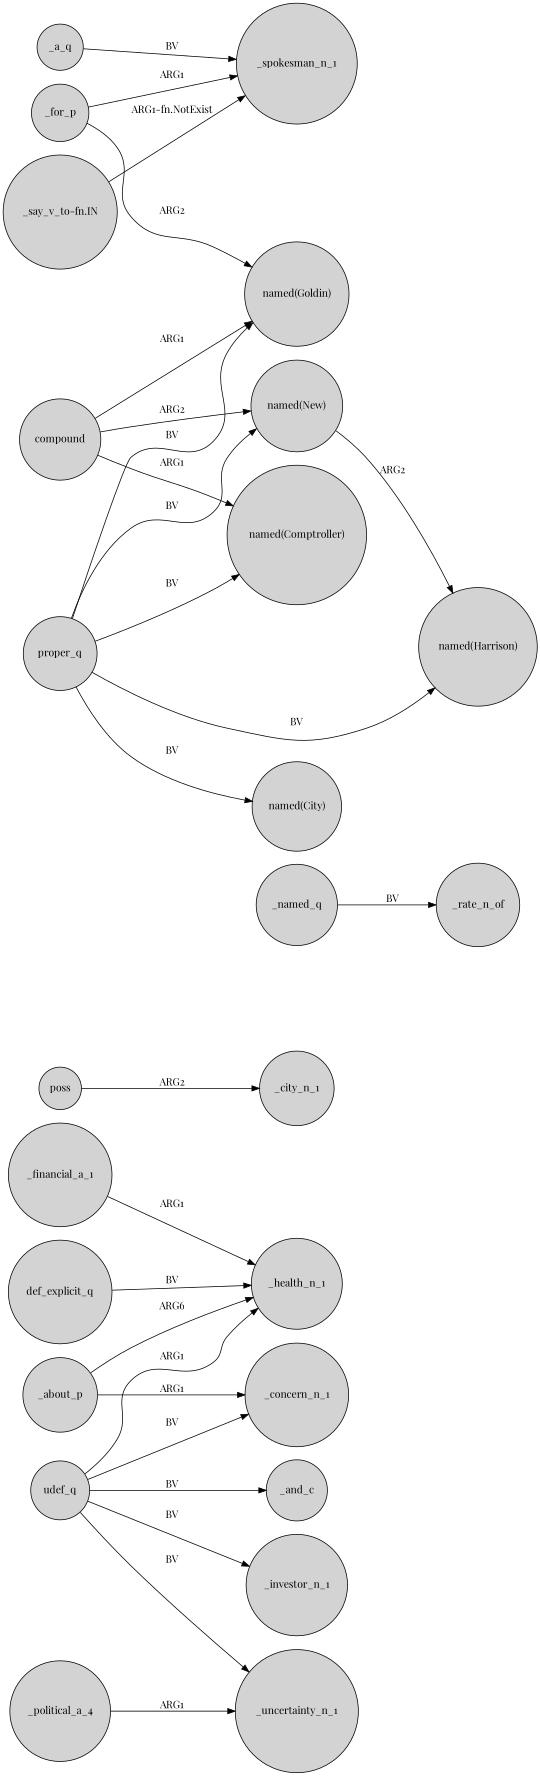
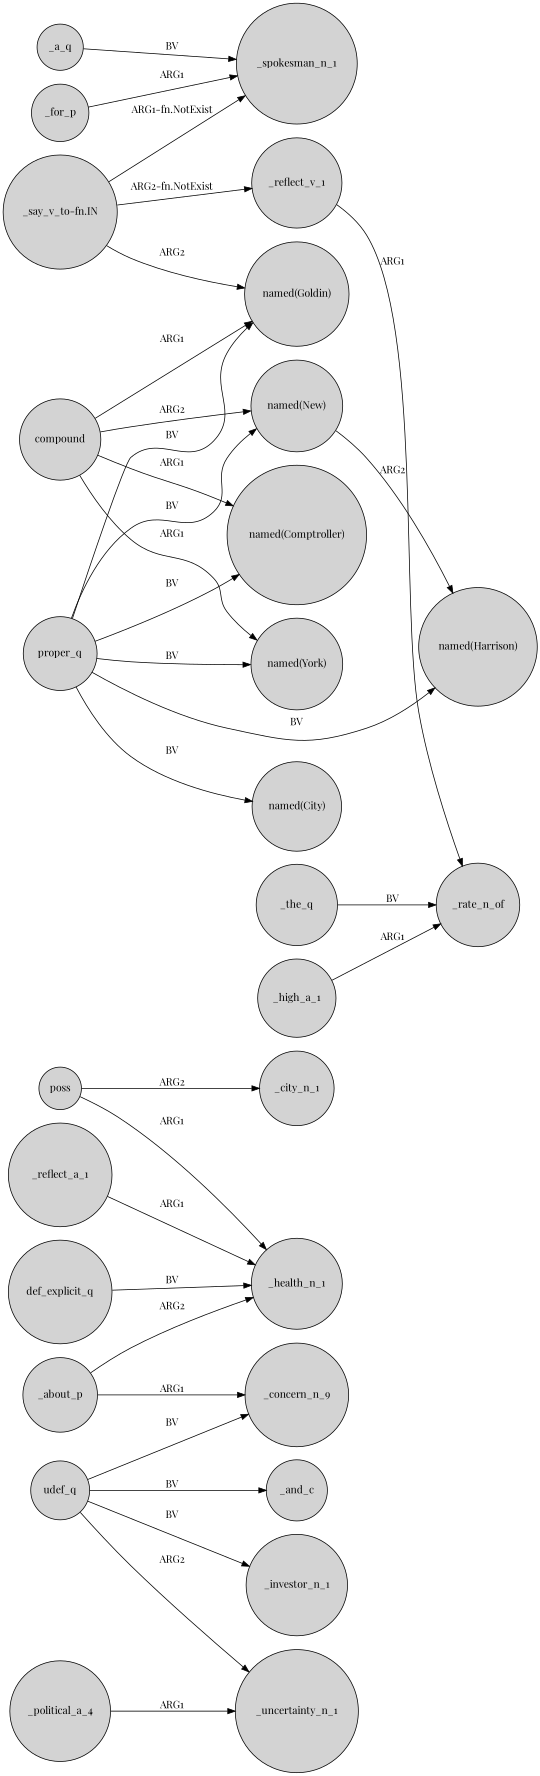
none -> (297, 183)
(136, 221) -> (170, 272)
none -> (297, 664)
(297, 905) -> (297, 905)
none -> (297, 998)
(60, 1175) -> (60, 1175)
(172, 1307) -> (172, 1307)
(149, 1370) -> (177, 1162)
(297, 1395) -> (297, 1395)
(172, 1560) -> (172, 1560)
